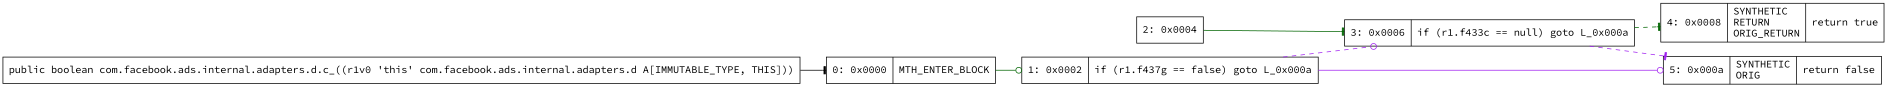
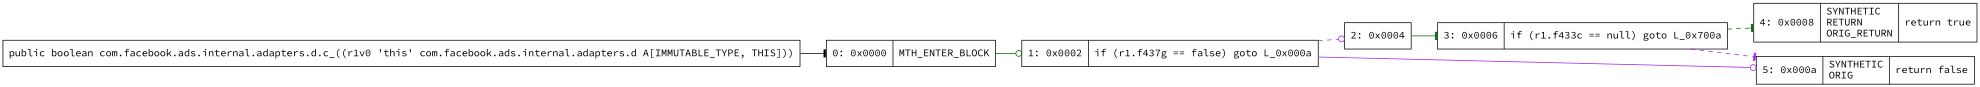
(1523, 33) -> (1616, 35)
(1327, 52) -> (1328, 40)
